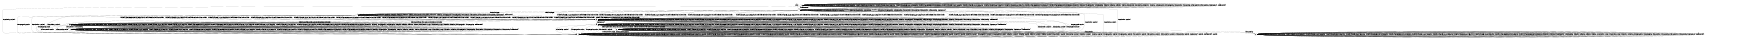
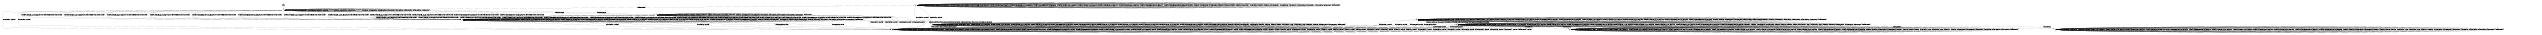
(597, 22) -> none
